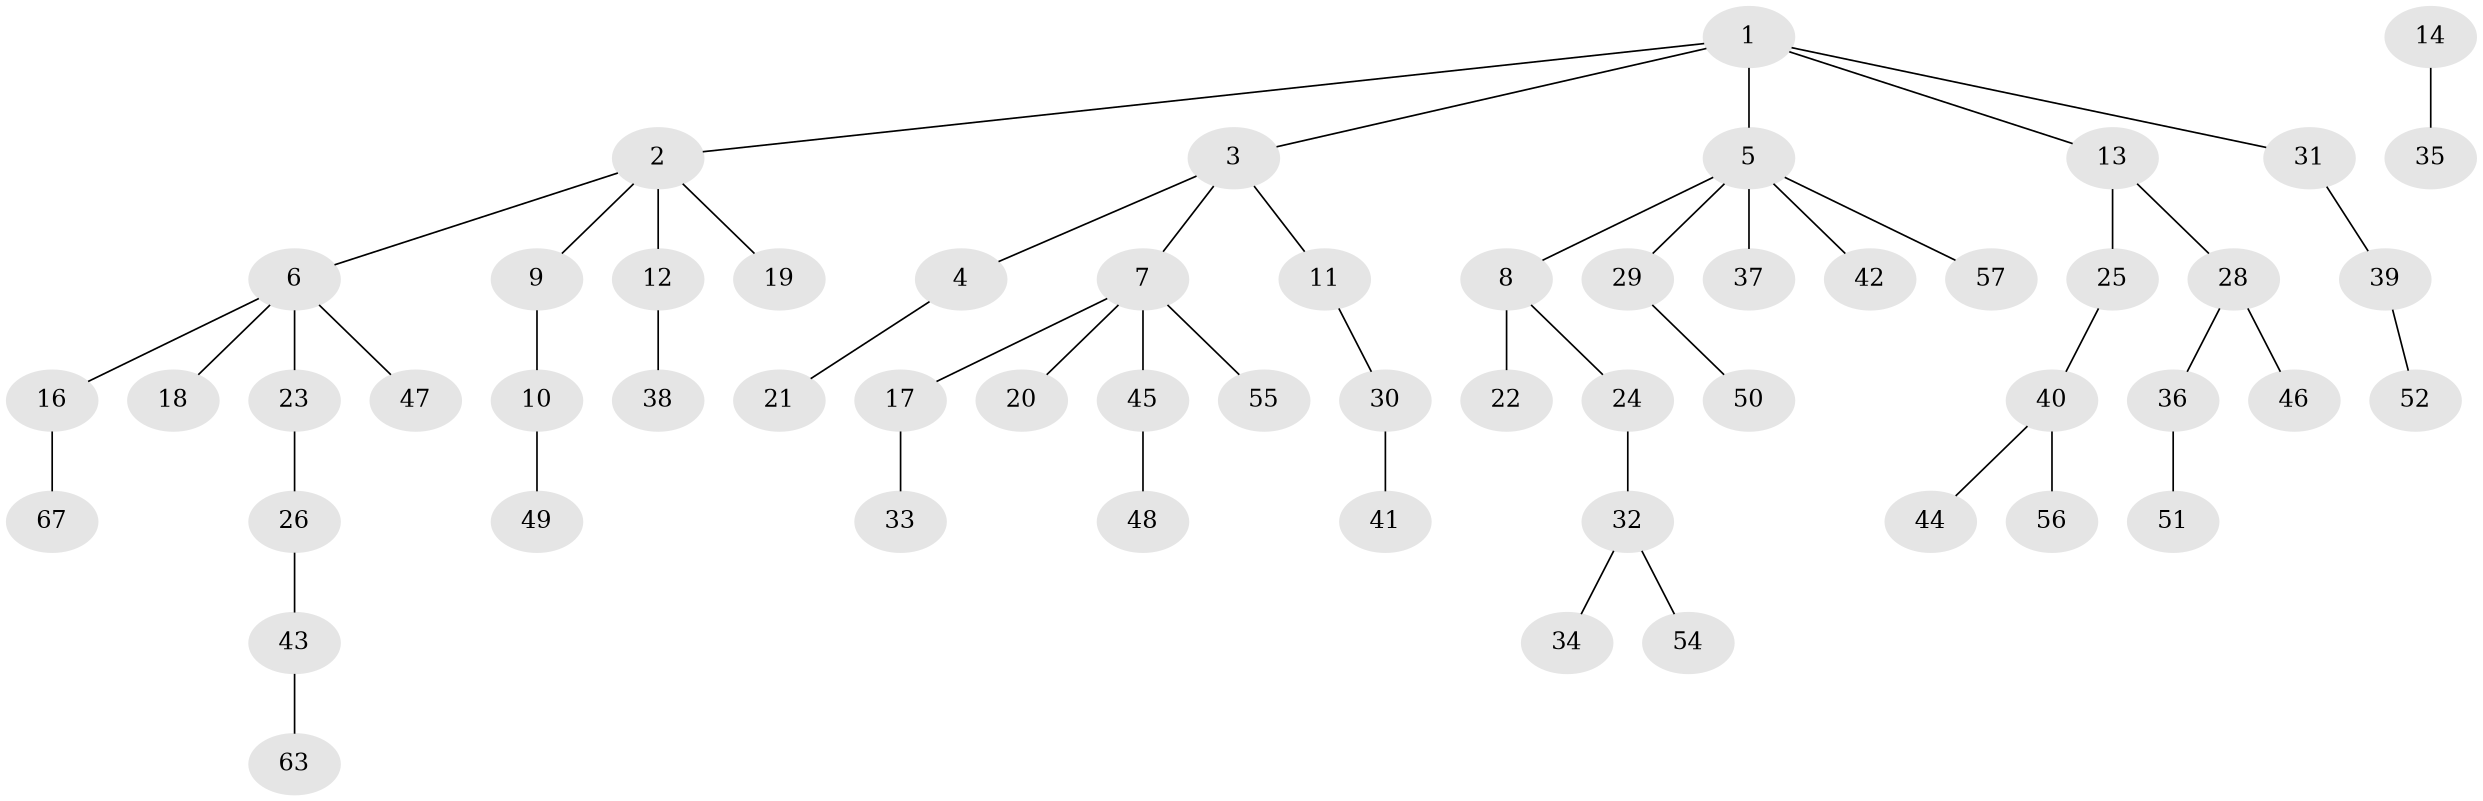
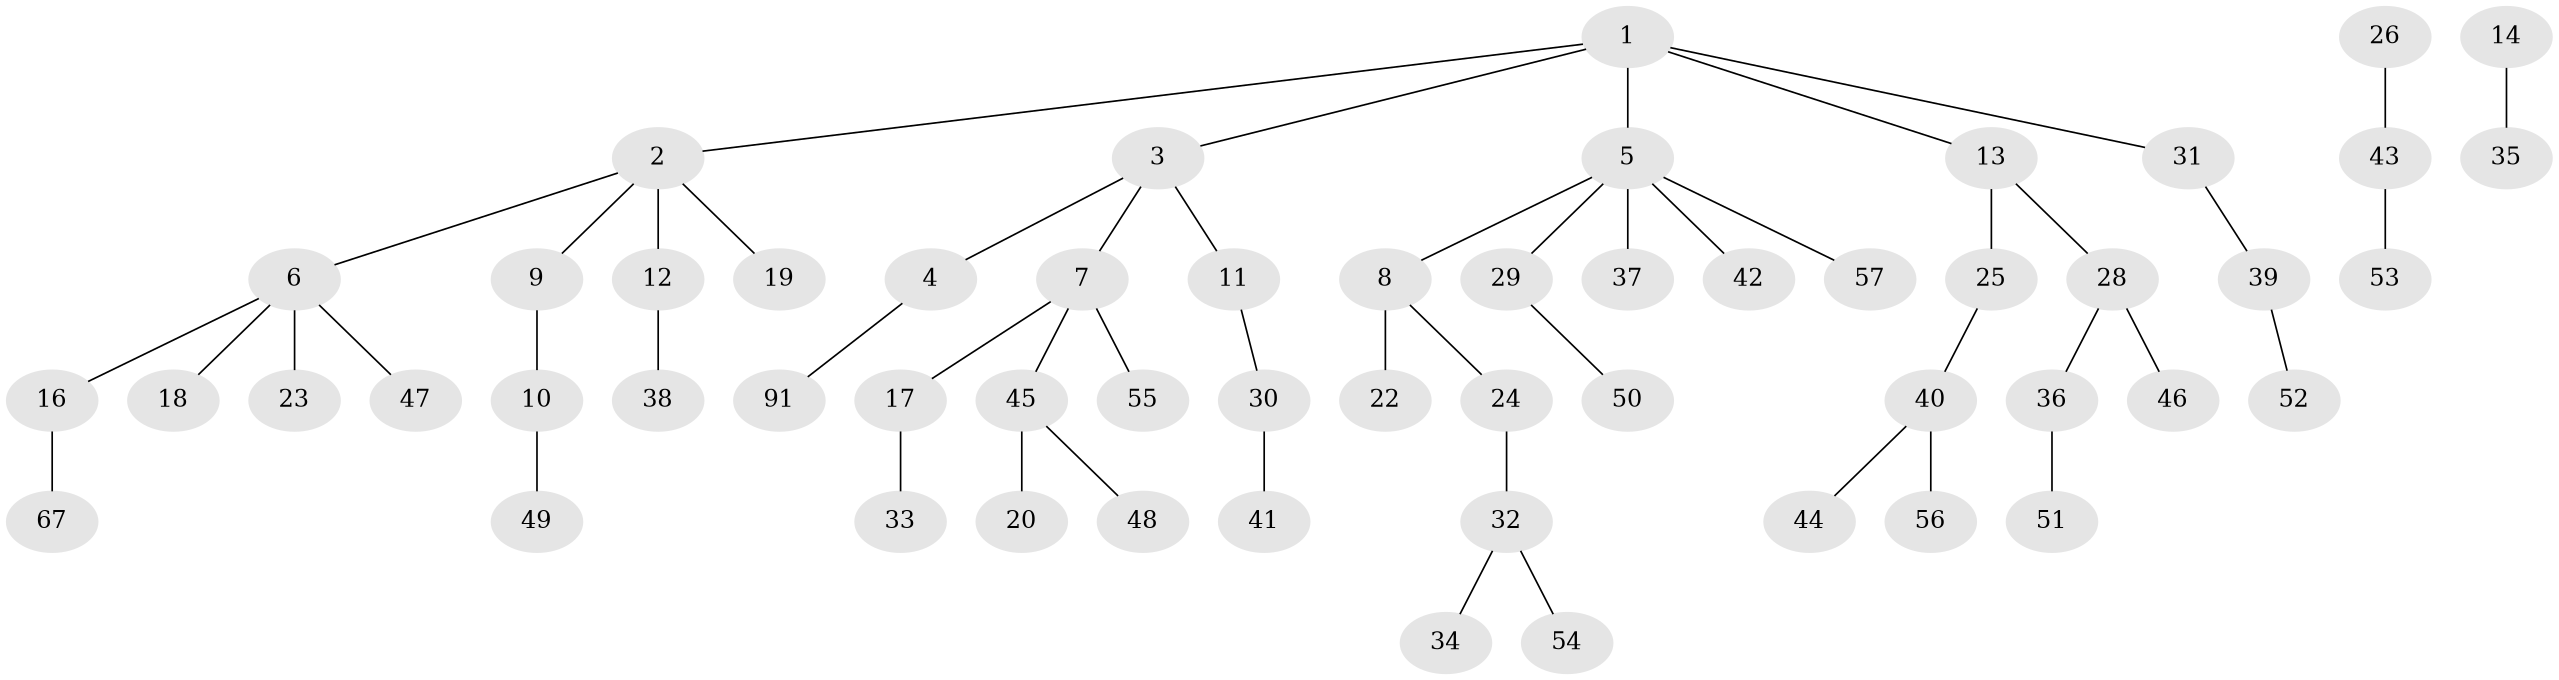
(1083, 340) -> (1022, 461)
(779, 401) -> (779, 401)
(295, 461) -> none
(295, 764) -> (2385, 279)
